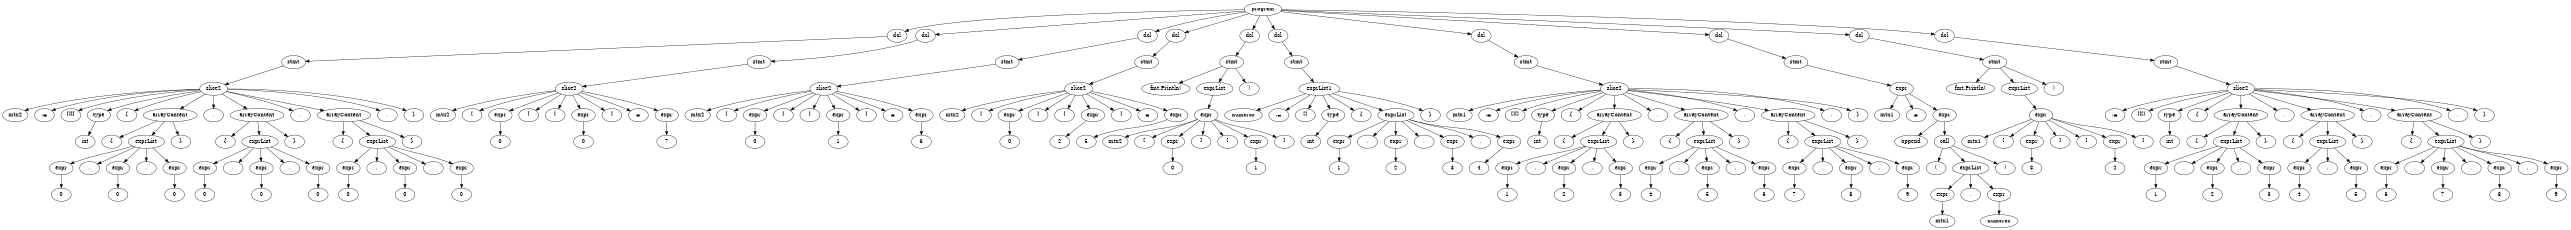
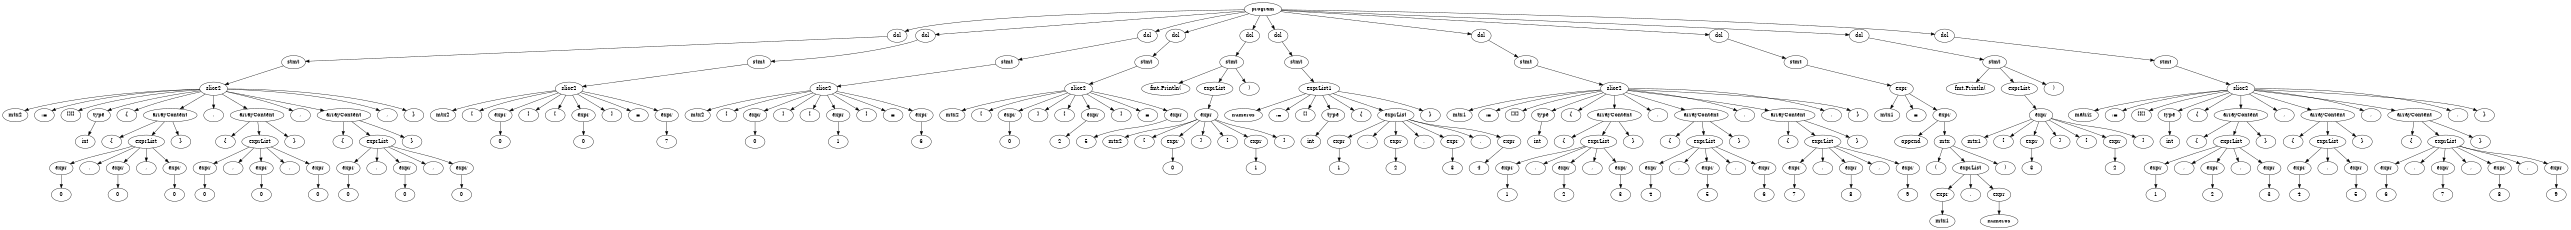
none -> (2083, 115)
(1945, 142) -> (1945, 142)
